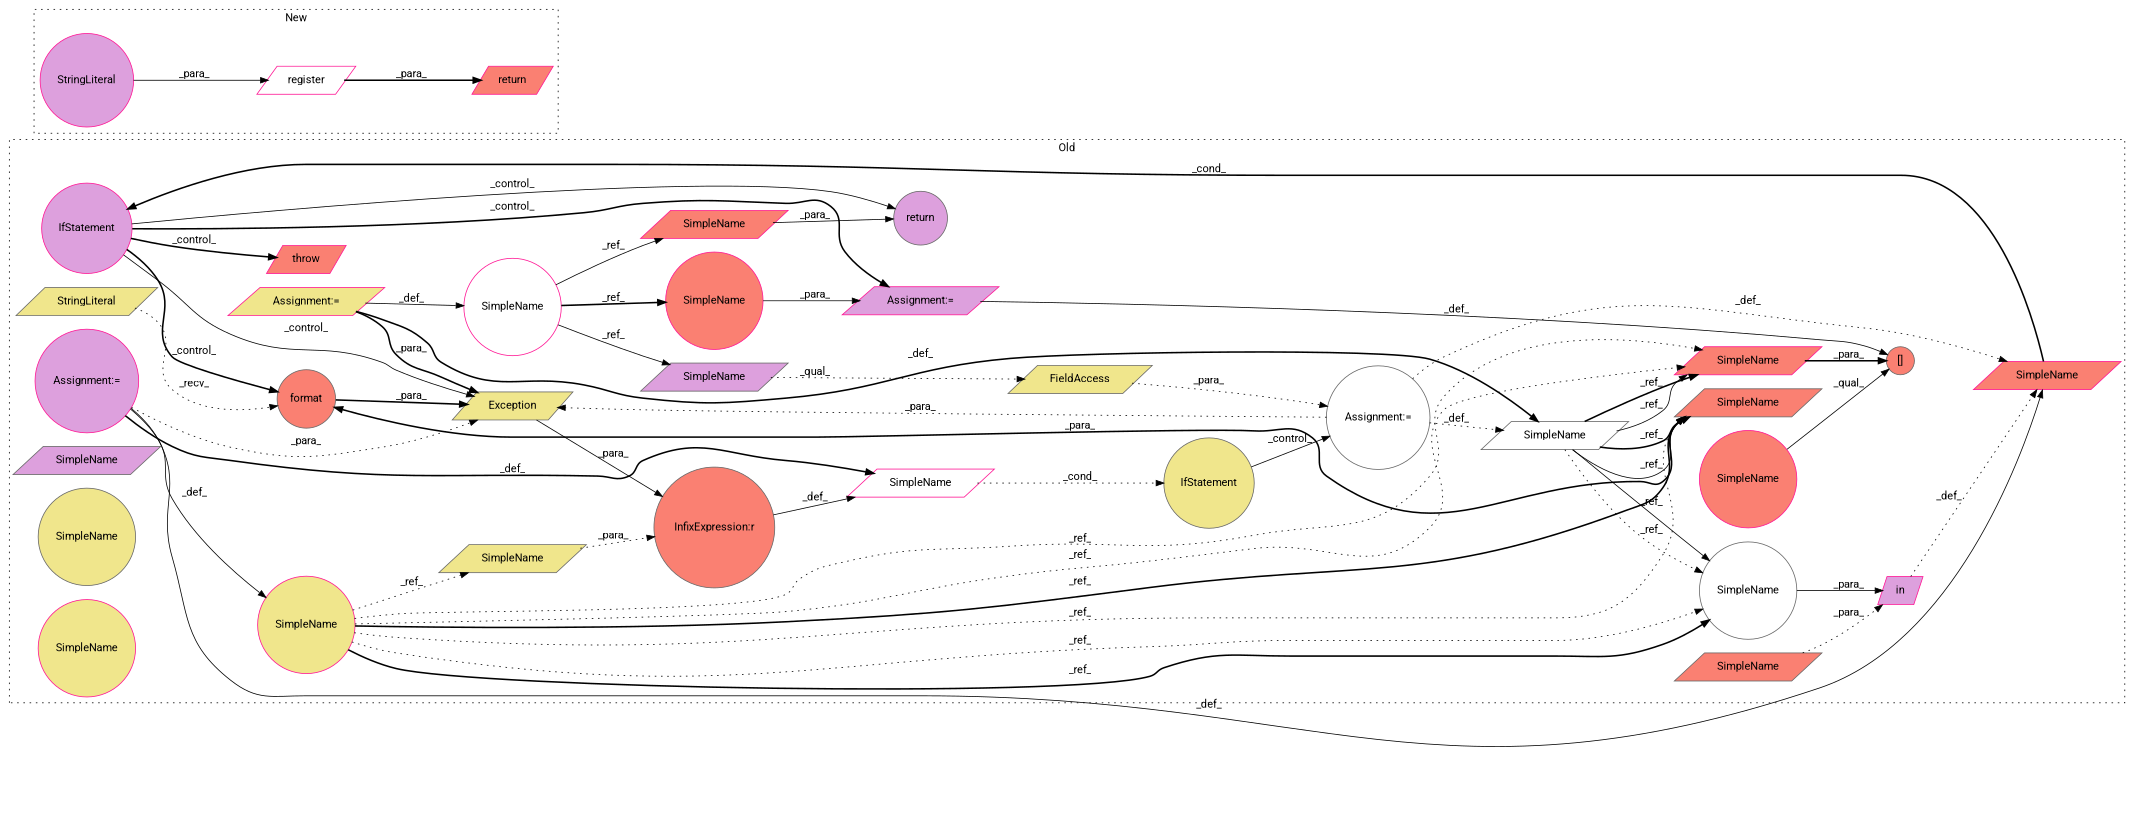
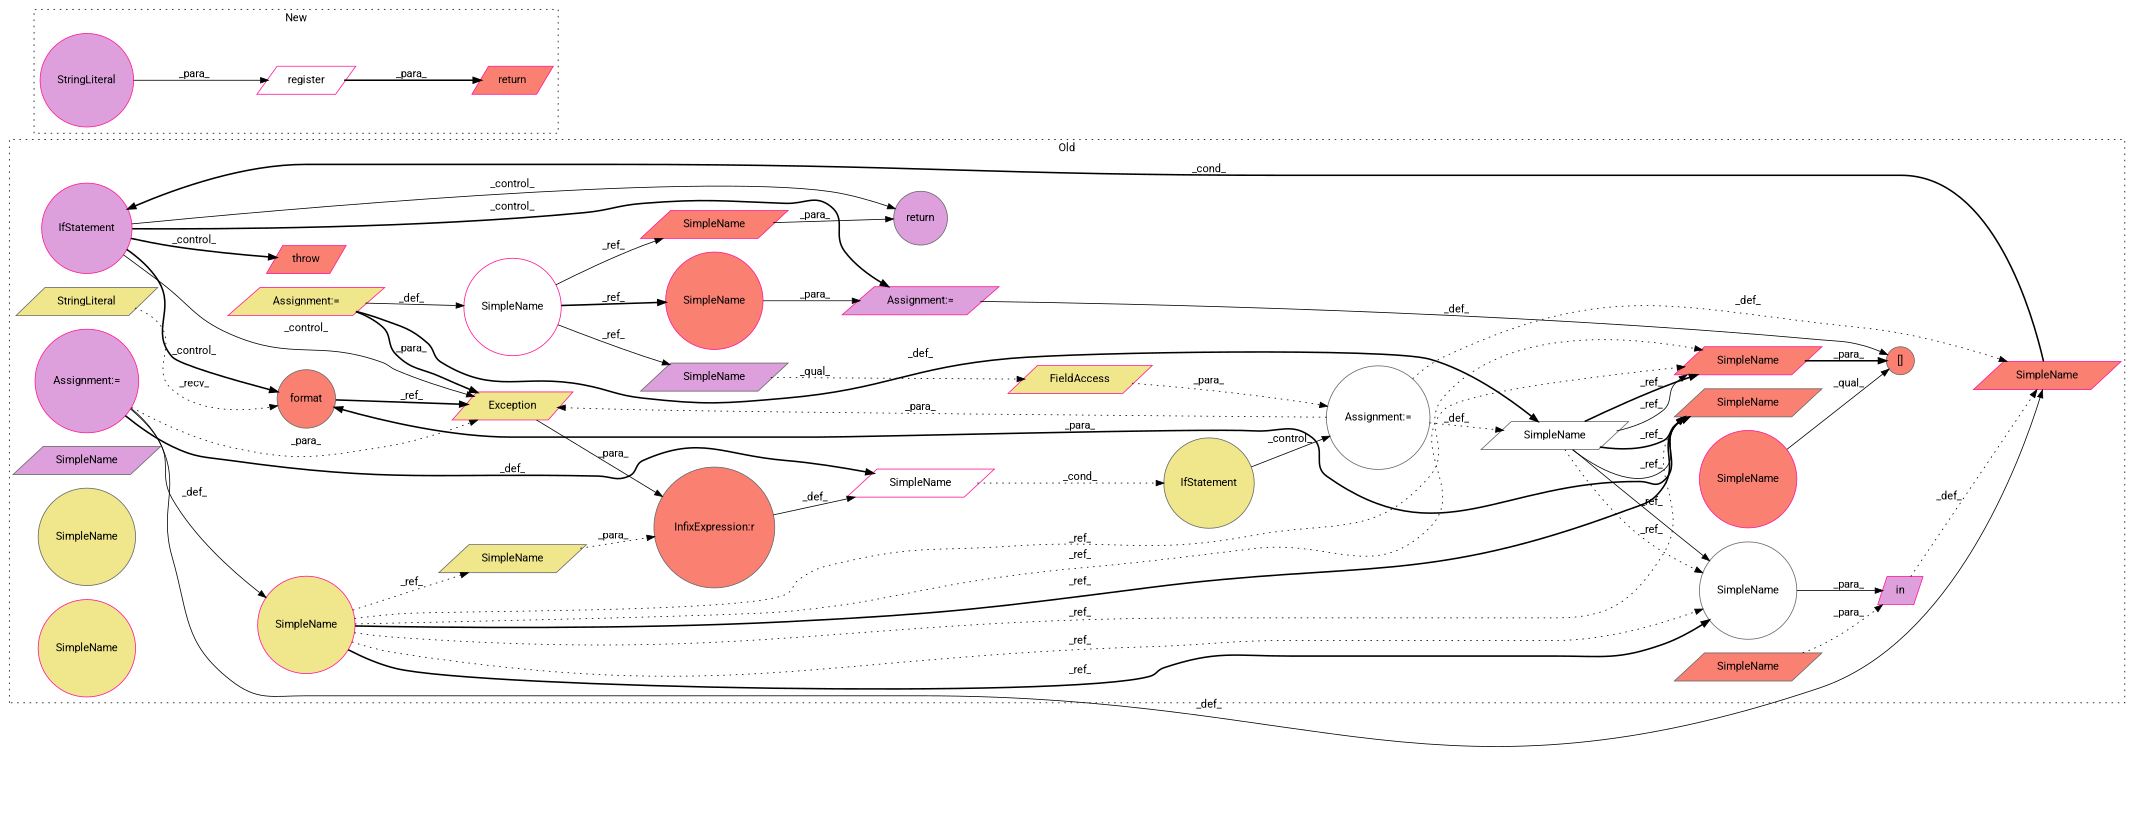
(1080, 379) -> (1080, 379)
(412, 396) -> (412, 396)
(513, 406) -> (513, 406)
